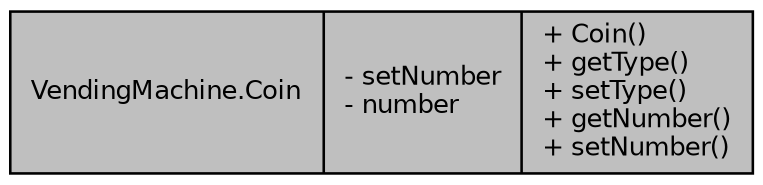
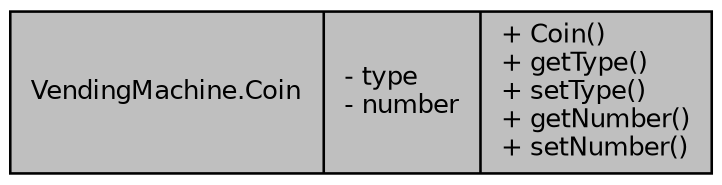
(423, 77) -> (382, 77)
